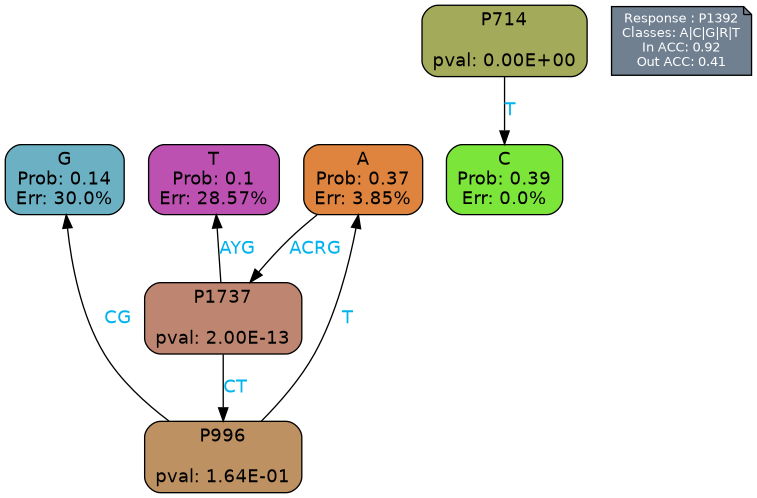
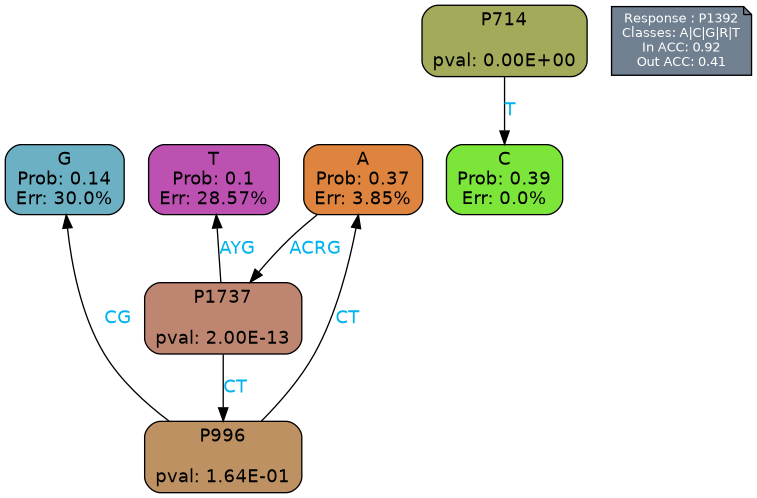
(348, 318) -> (348, 318)
